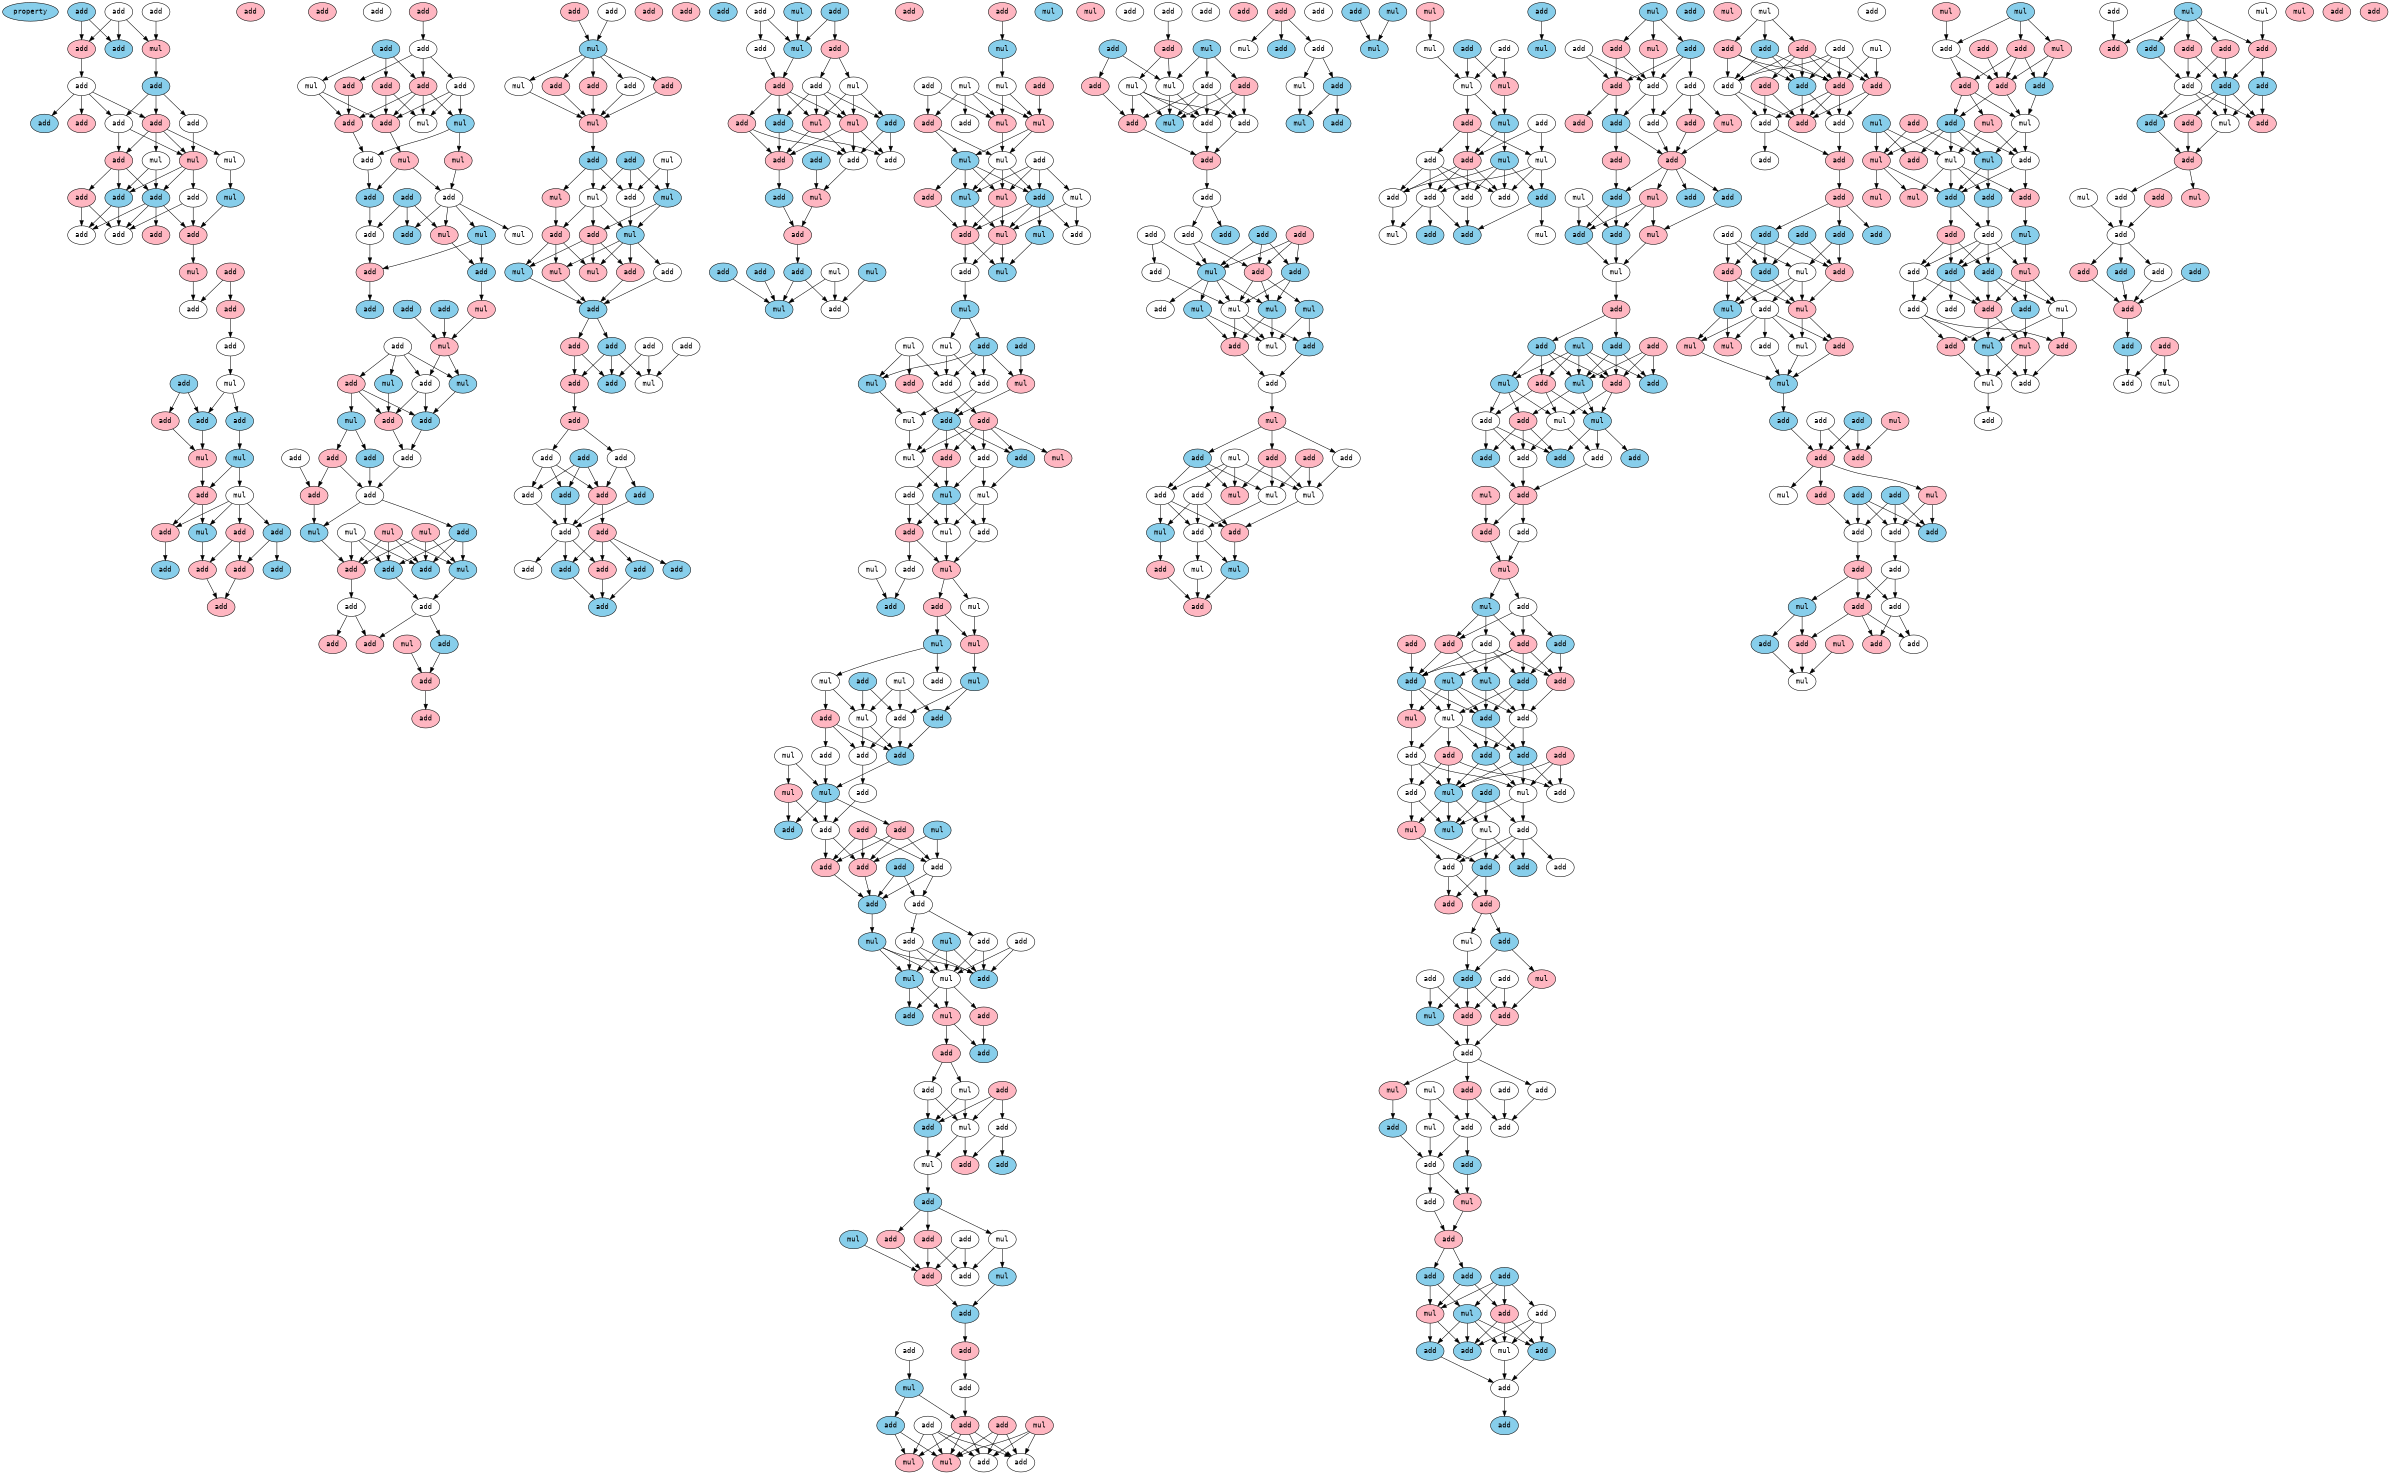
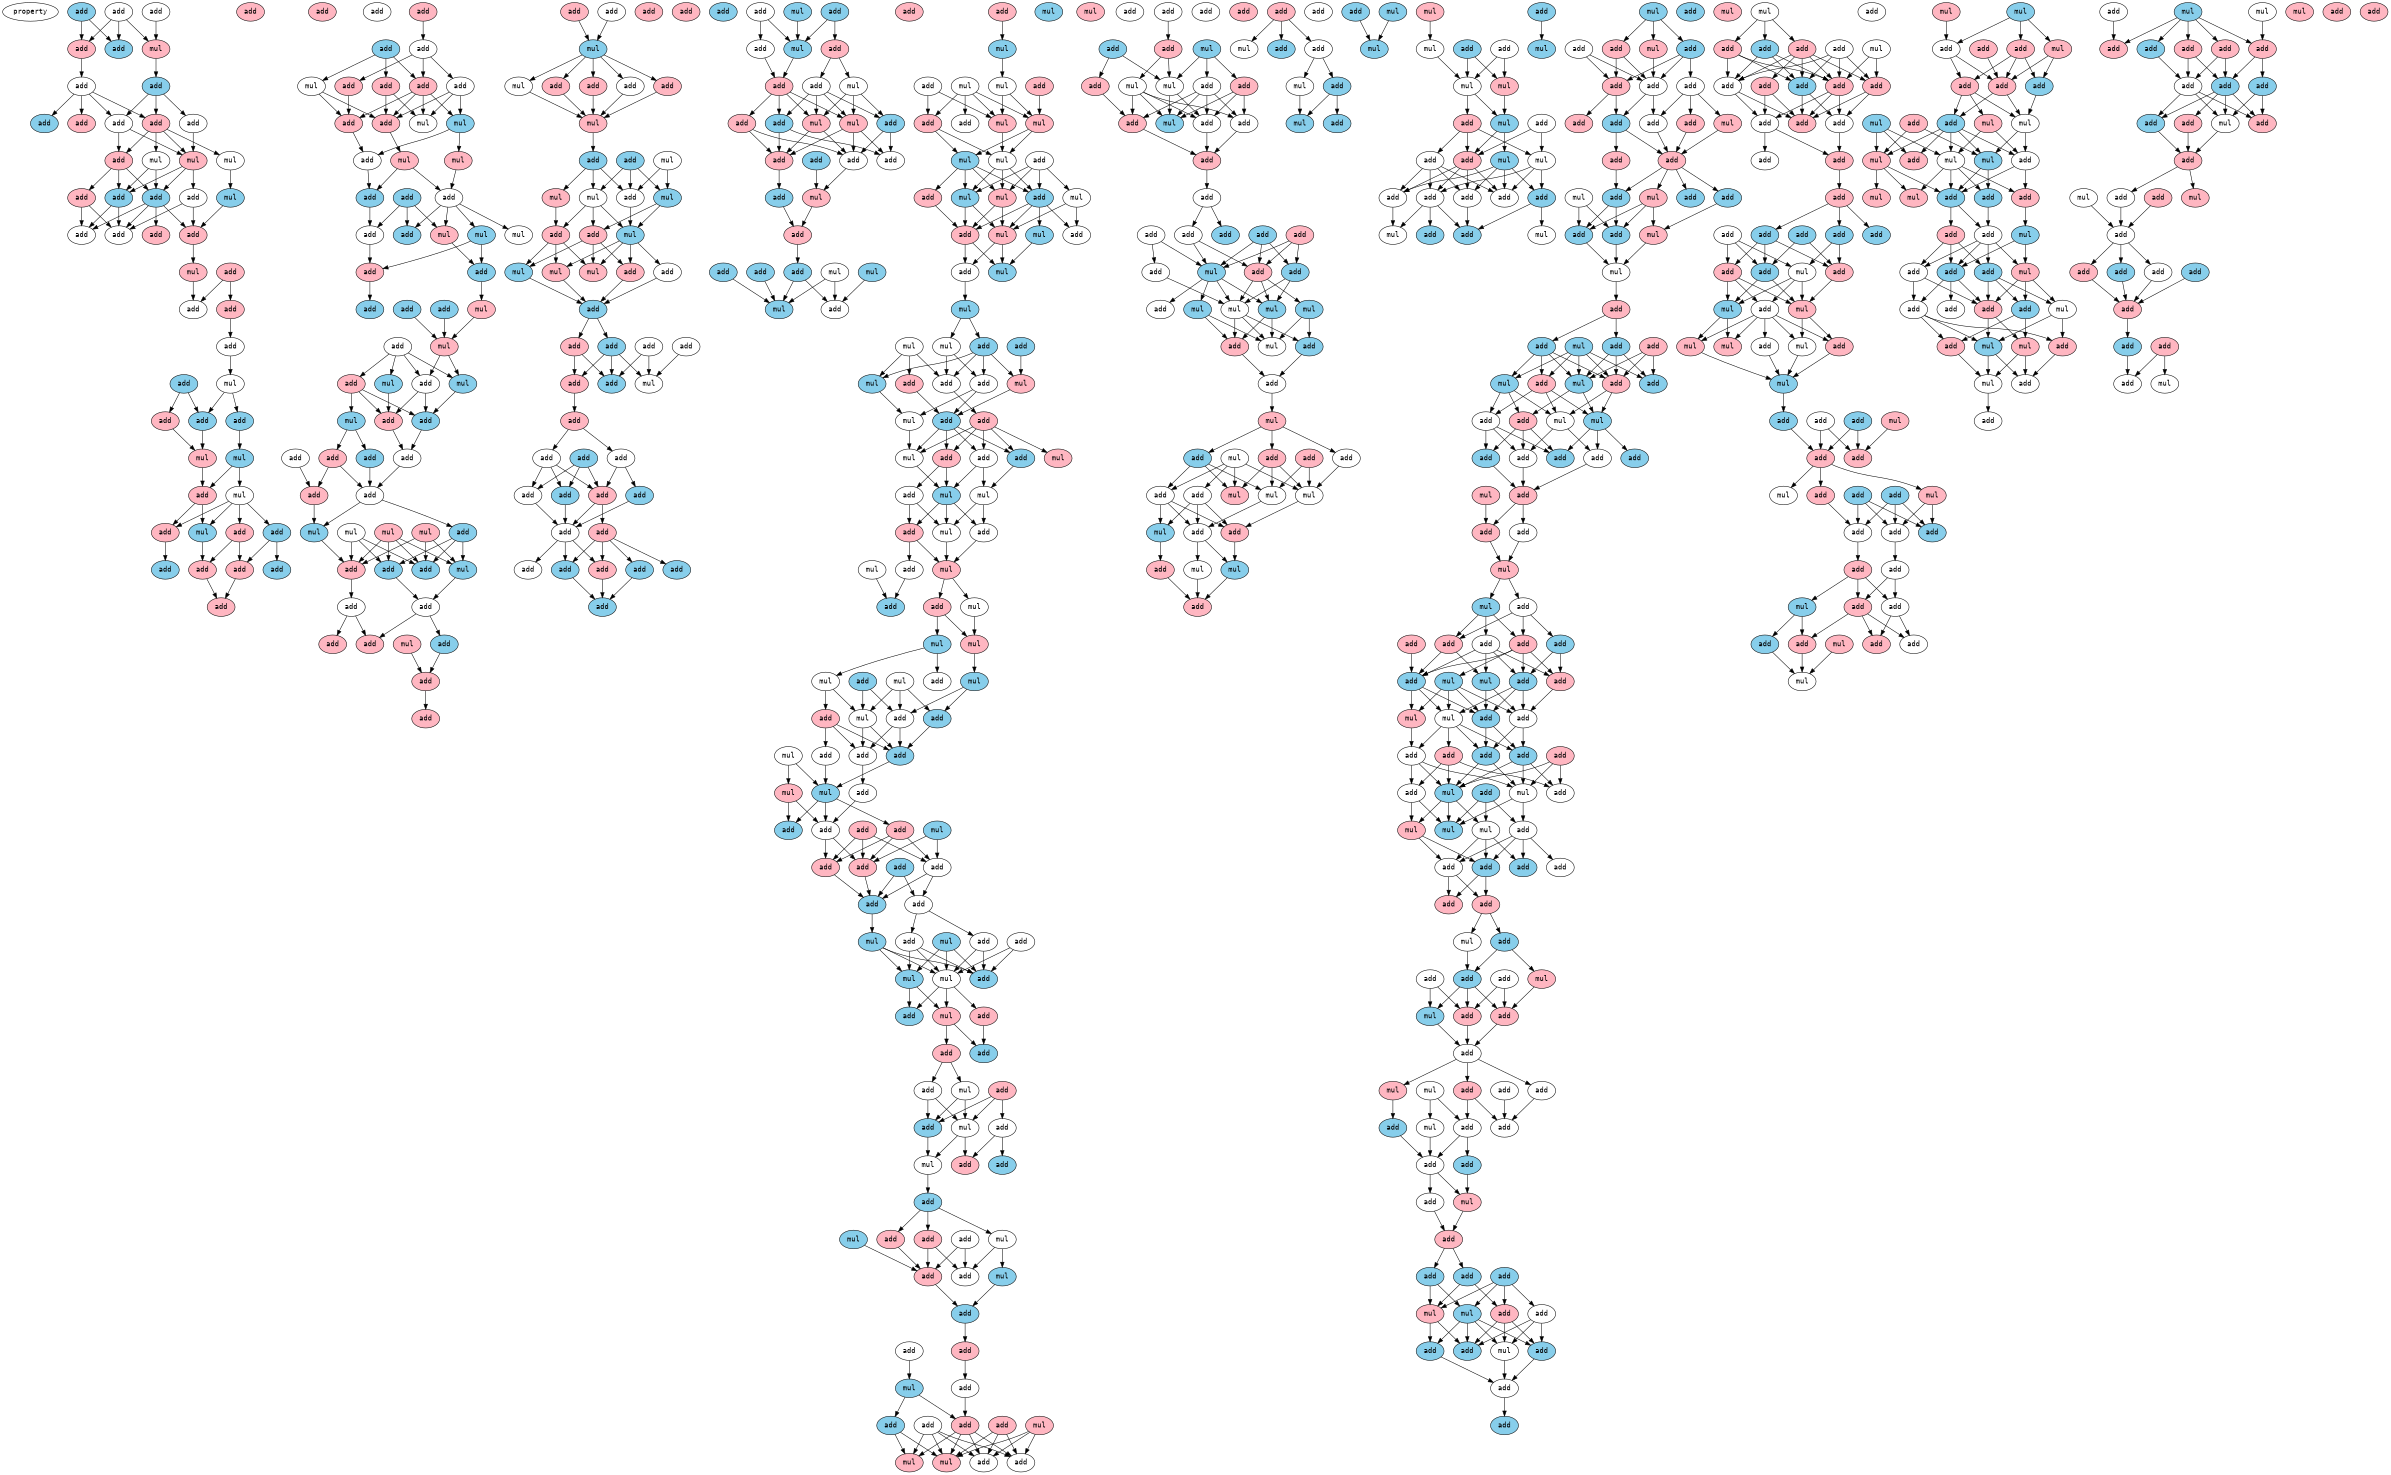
(30, 12) -> (30, 12)
